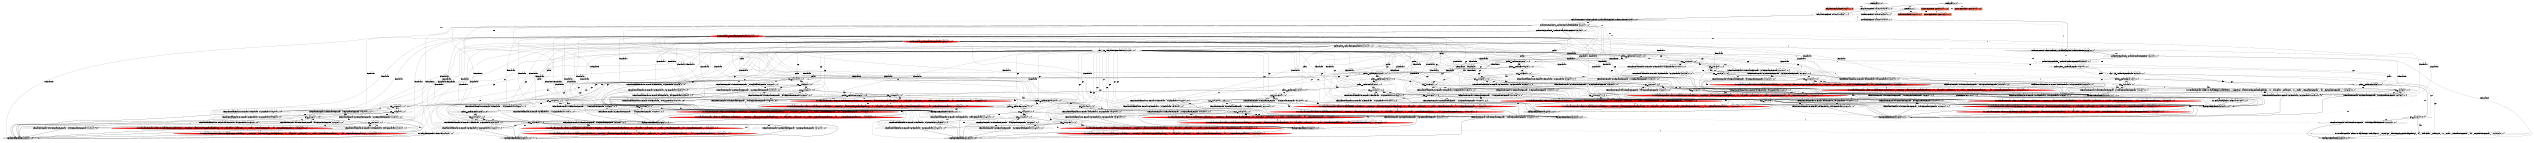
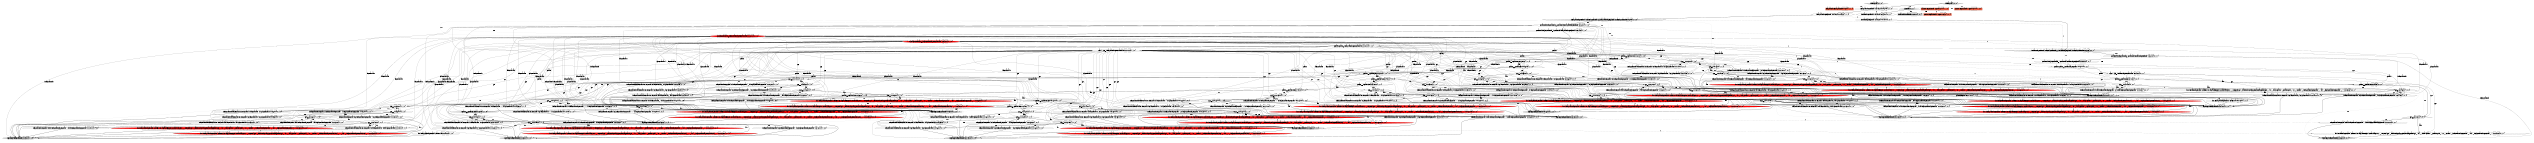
(1910, 15) -> (1910, 15)
